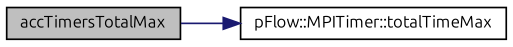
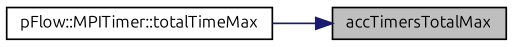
(202, 23) -> (294, 23)
